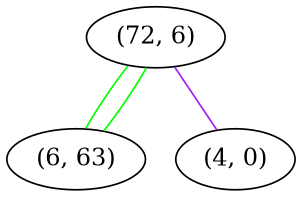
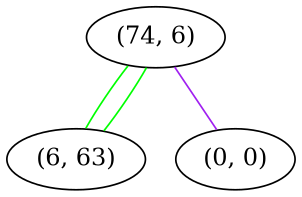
(156, 37) -> (156, 37)
(235, 159) -> (235, 159)
